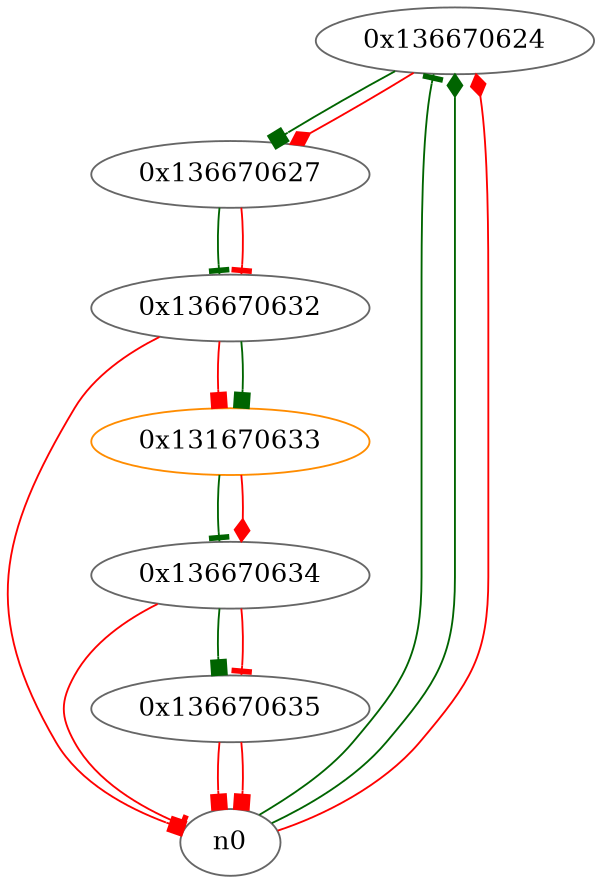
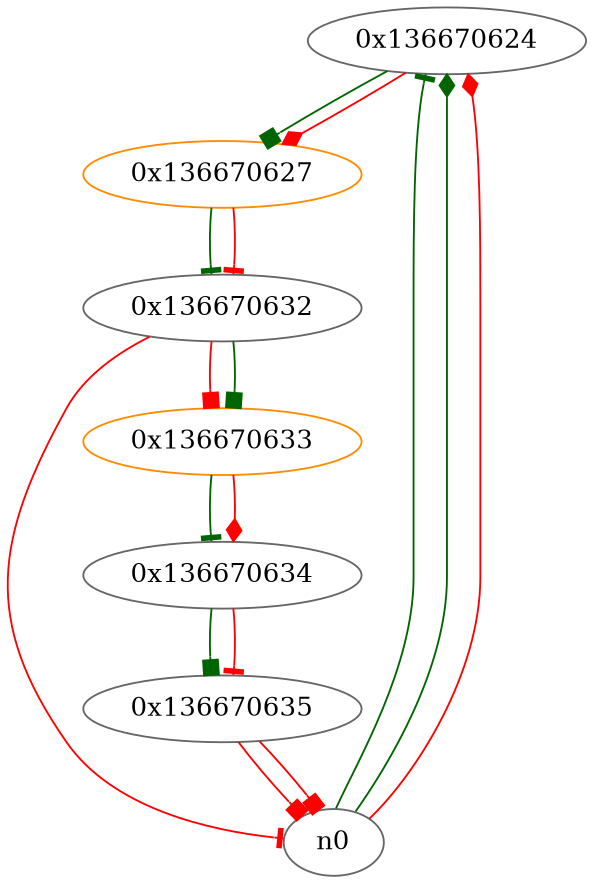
(230, 174) -> (222, 174)
(230, 442) -> (222, 442)
(9, 586) -> (15, 637)
(65, 719) -> none
